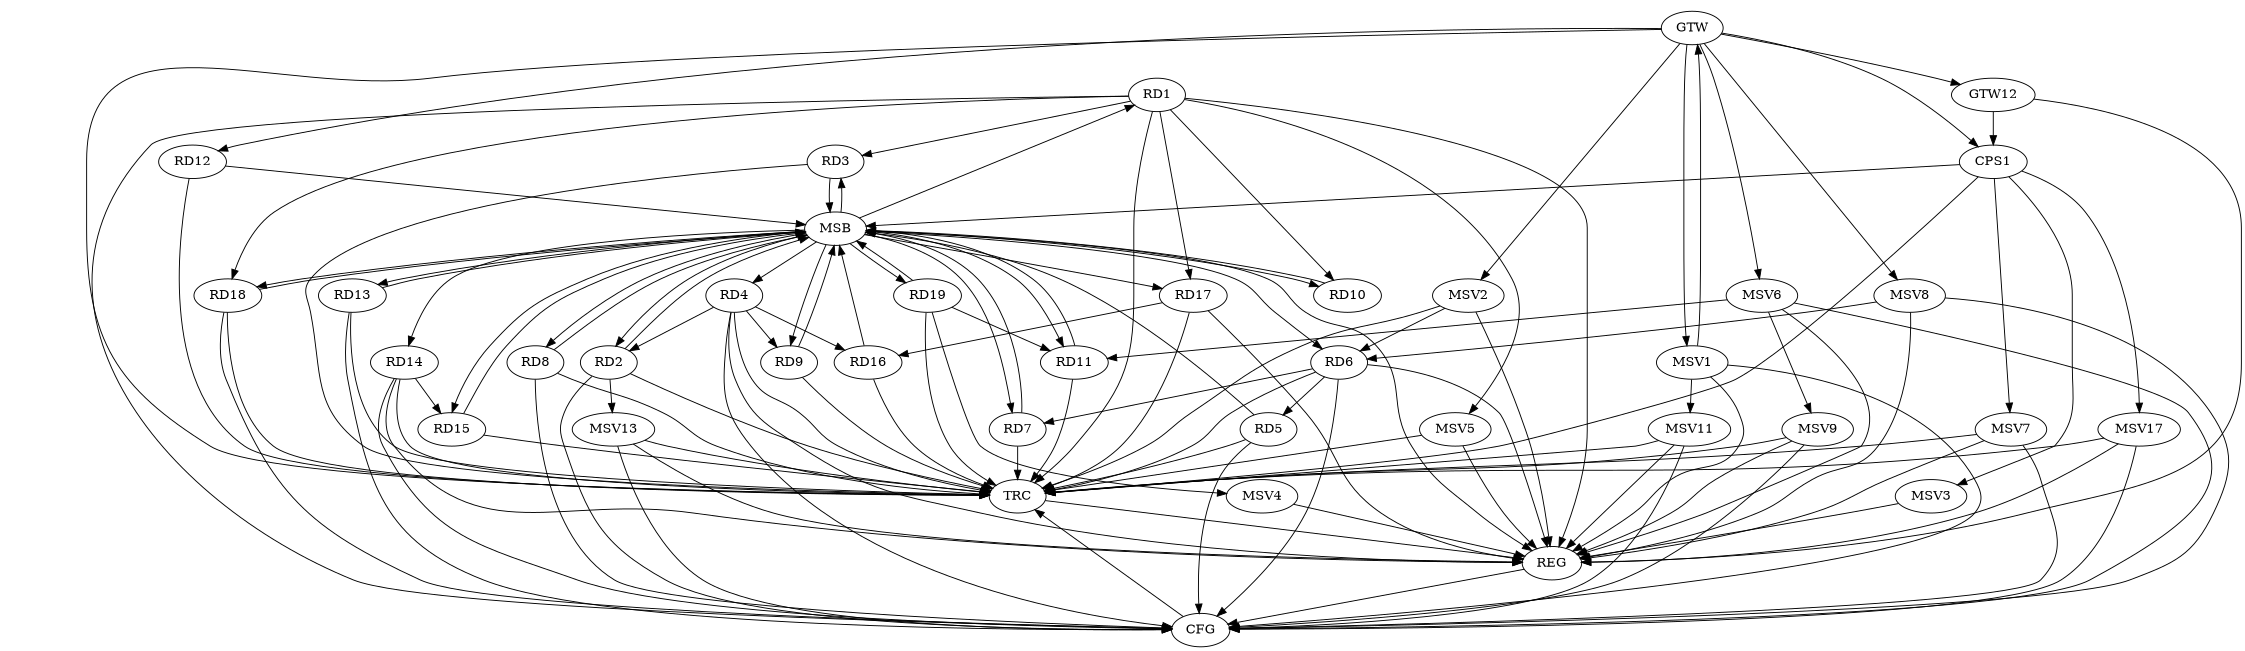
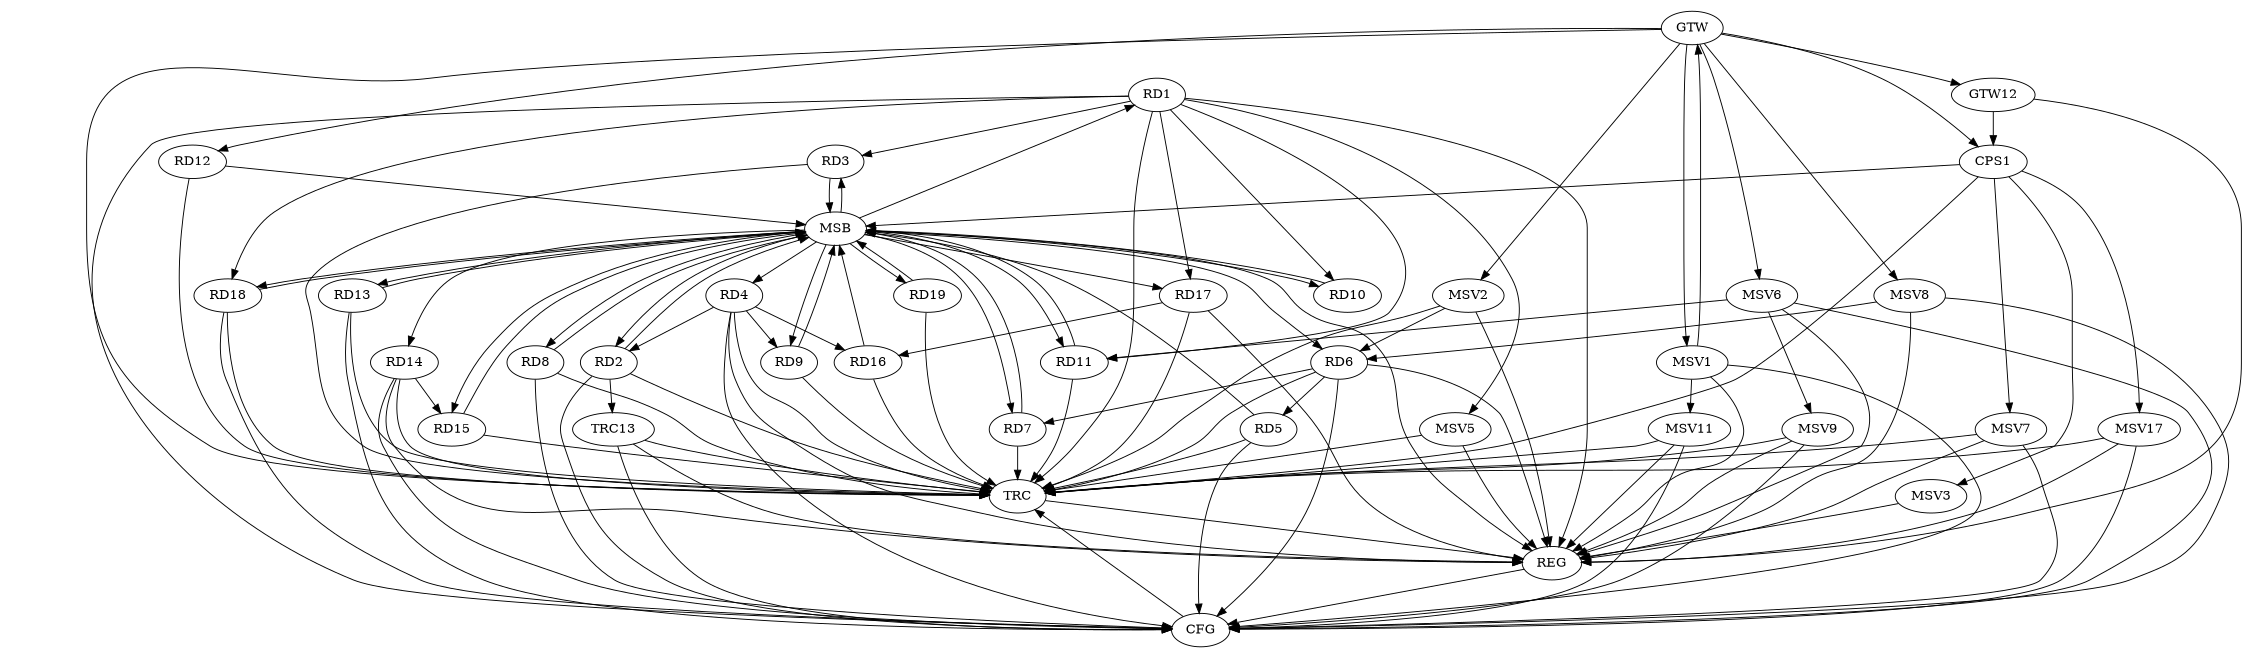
(996, 327) -> (1402, 286)
(613, 429) -> (613, 429)
(1262, 496) -> none
